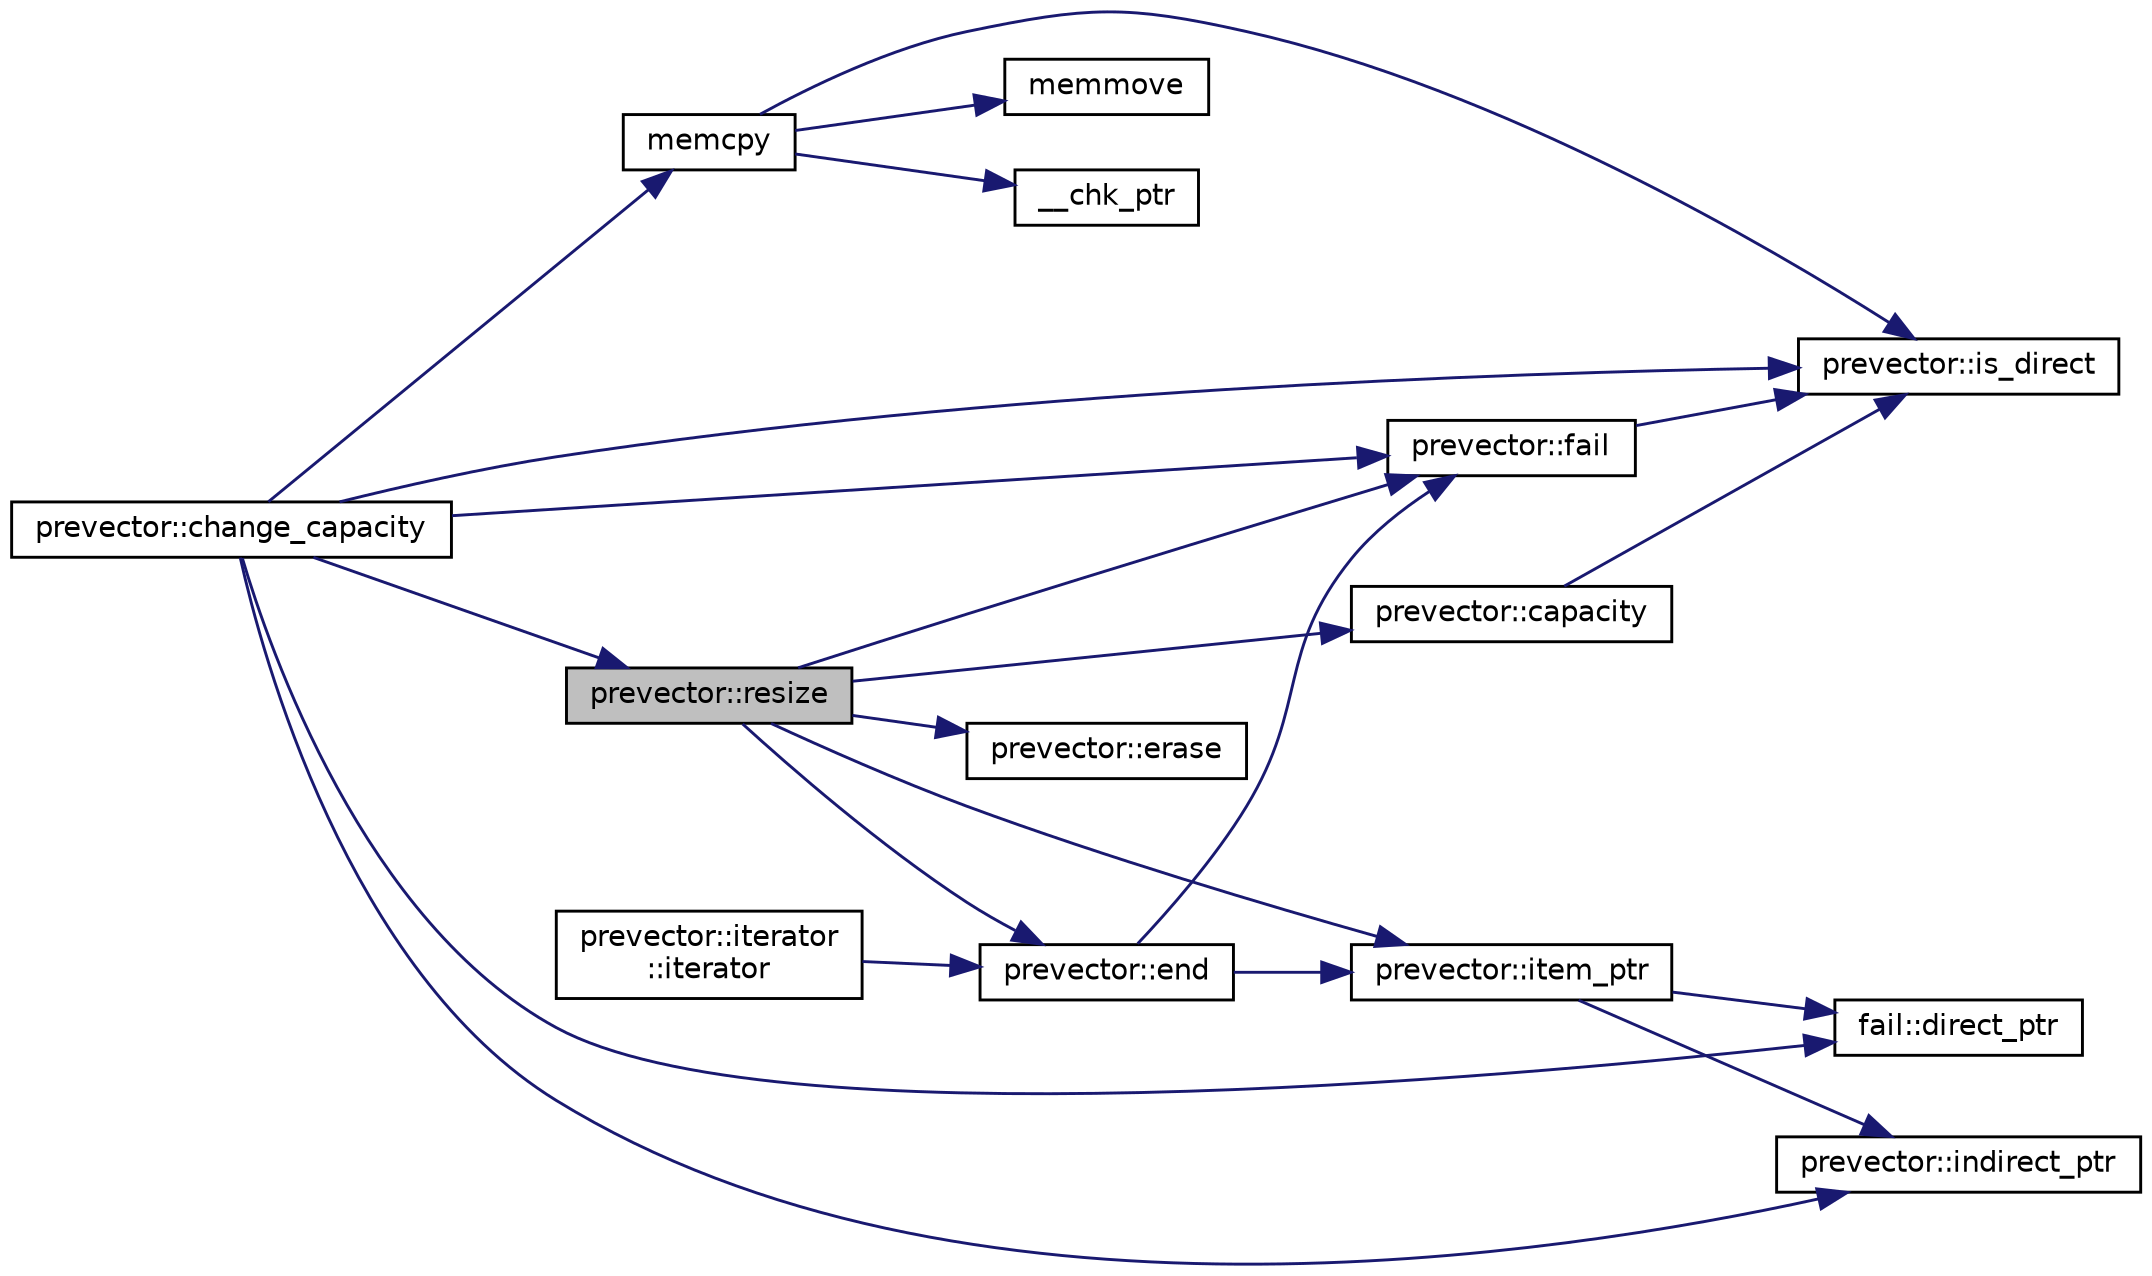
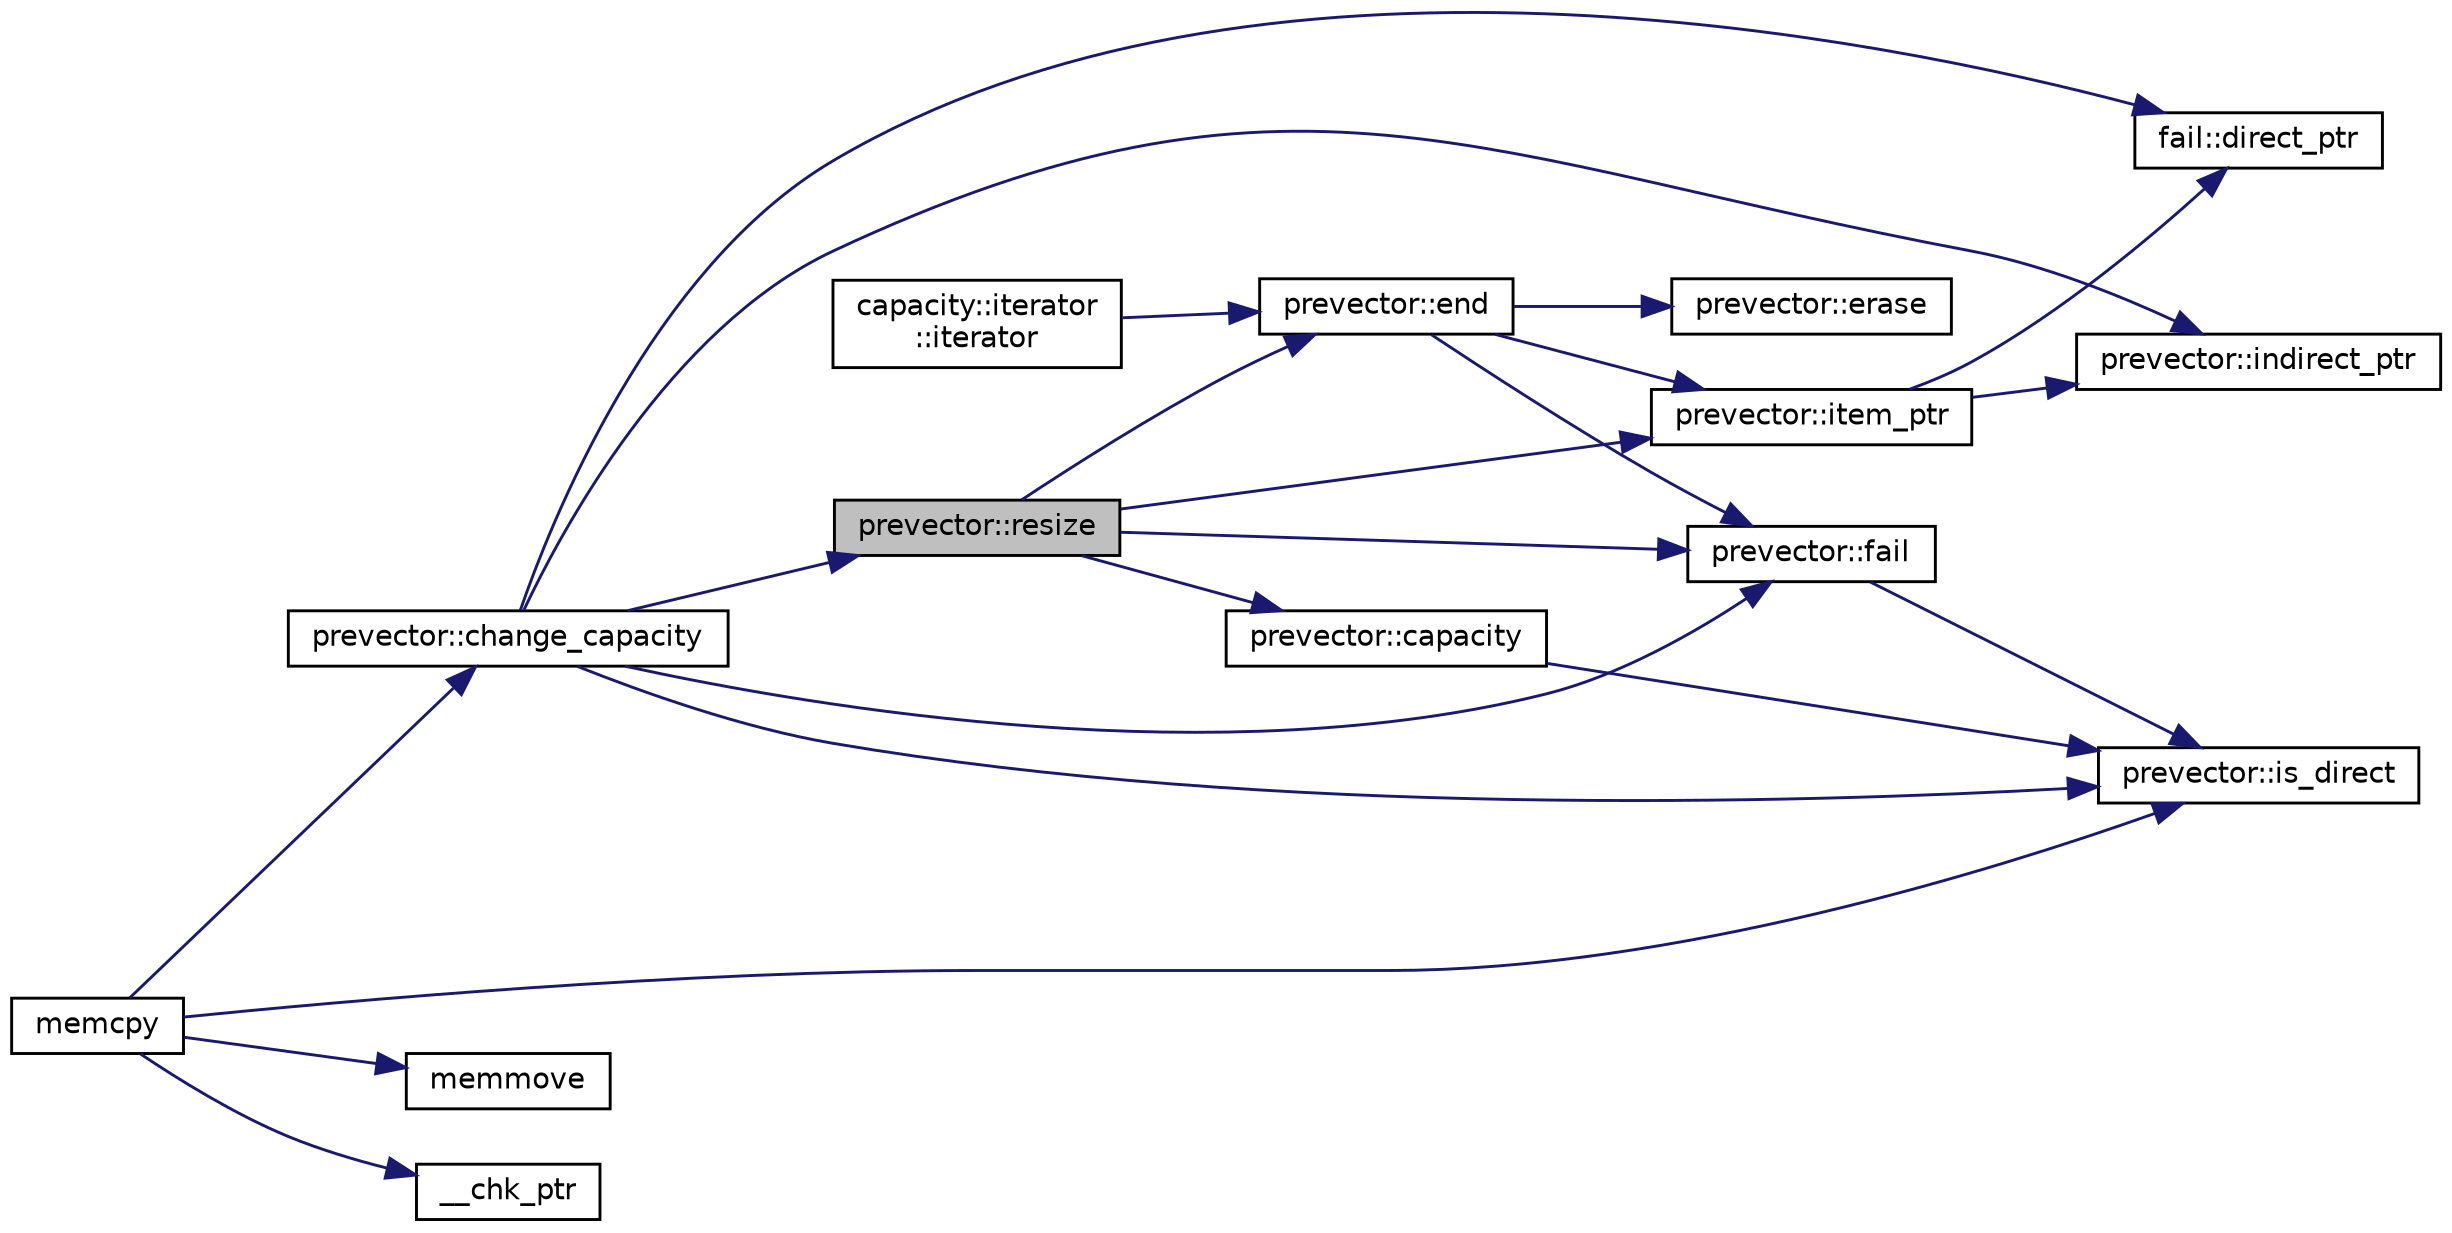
(458, 346) -> (292, 843)
(895, 721) -> (1577, 306)
(709, 955) -> (977, 324)
